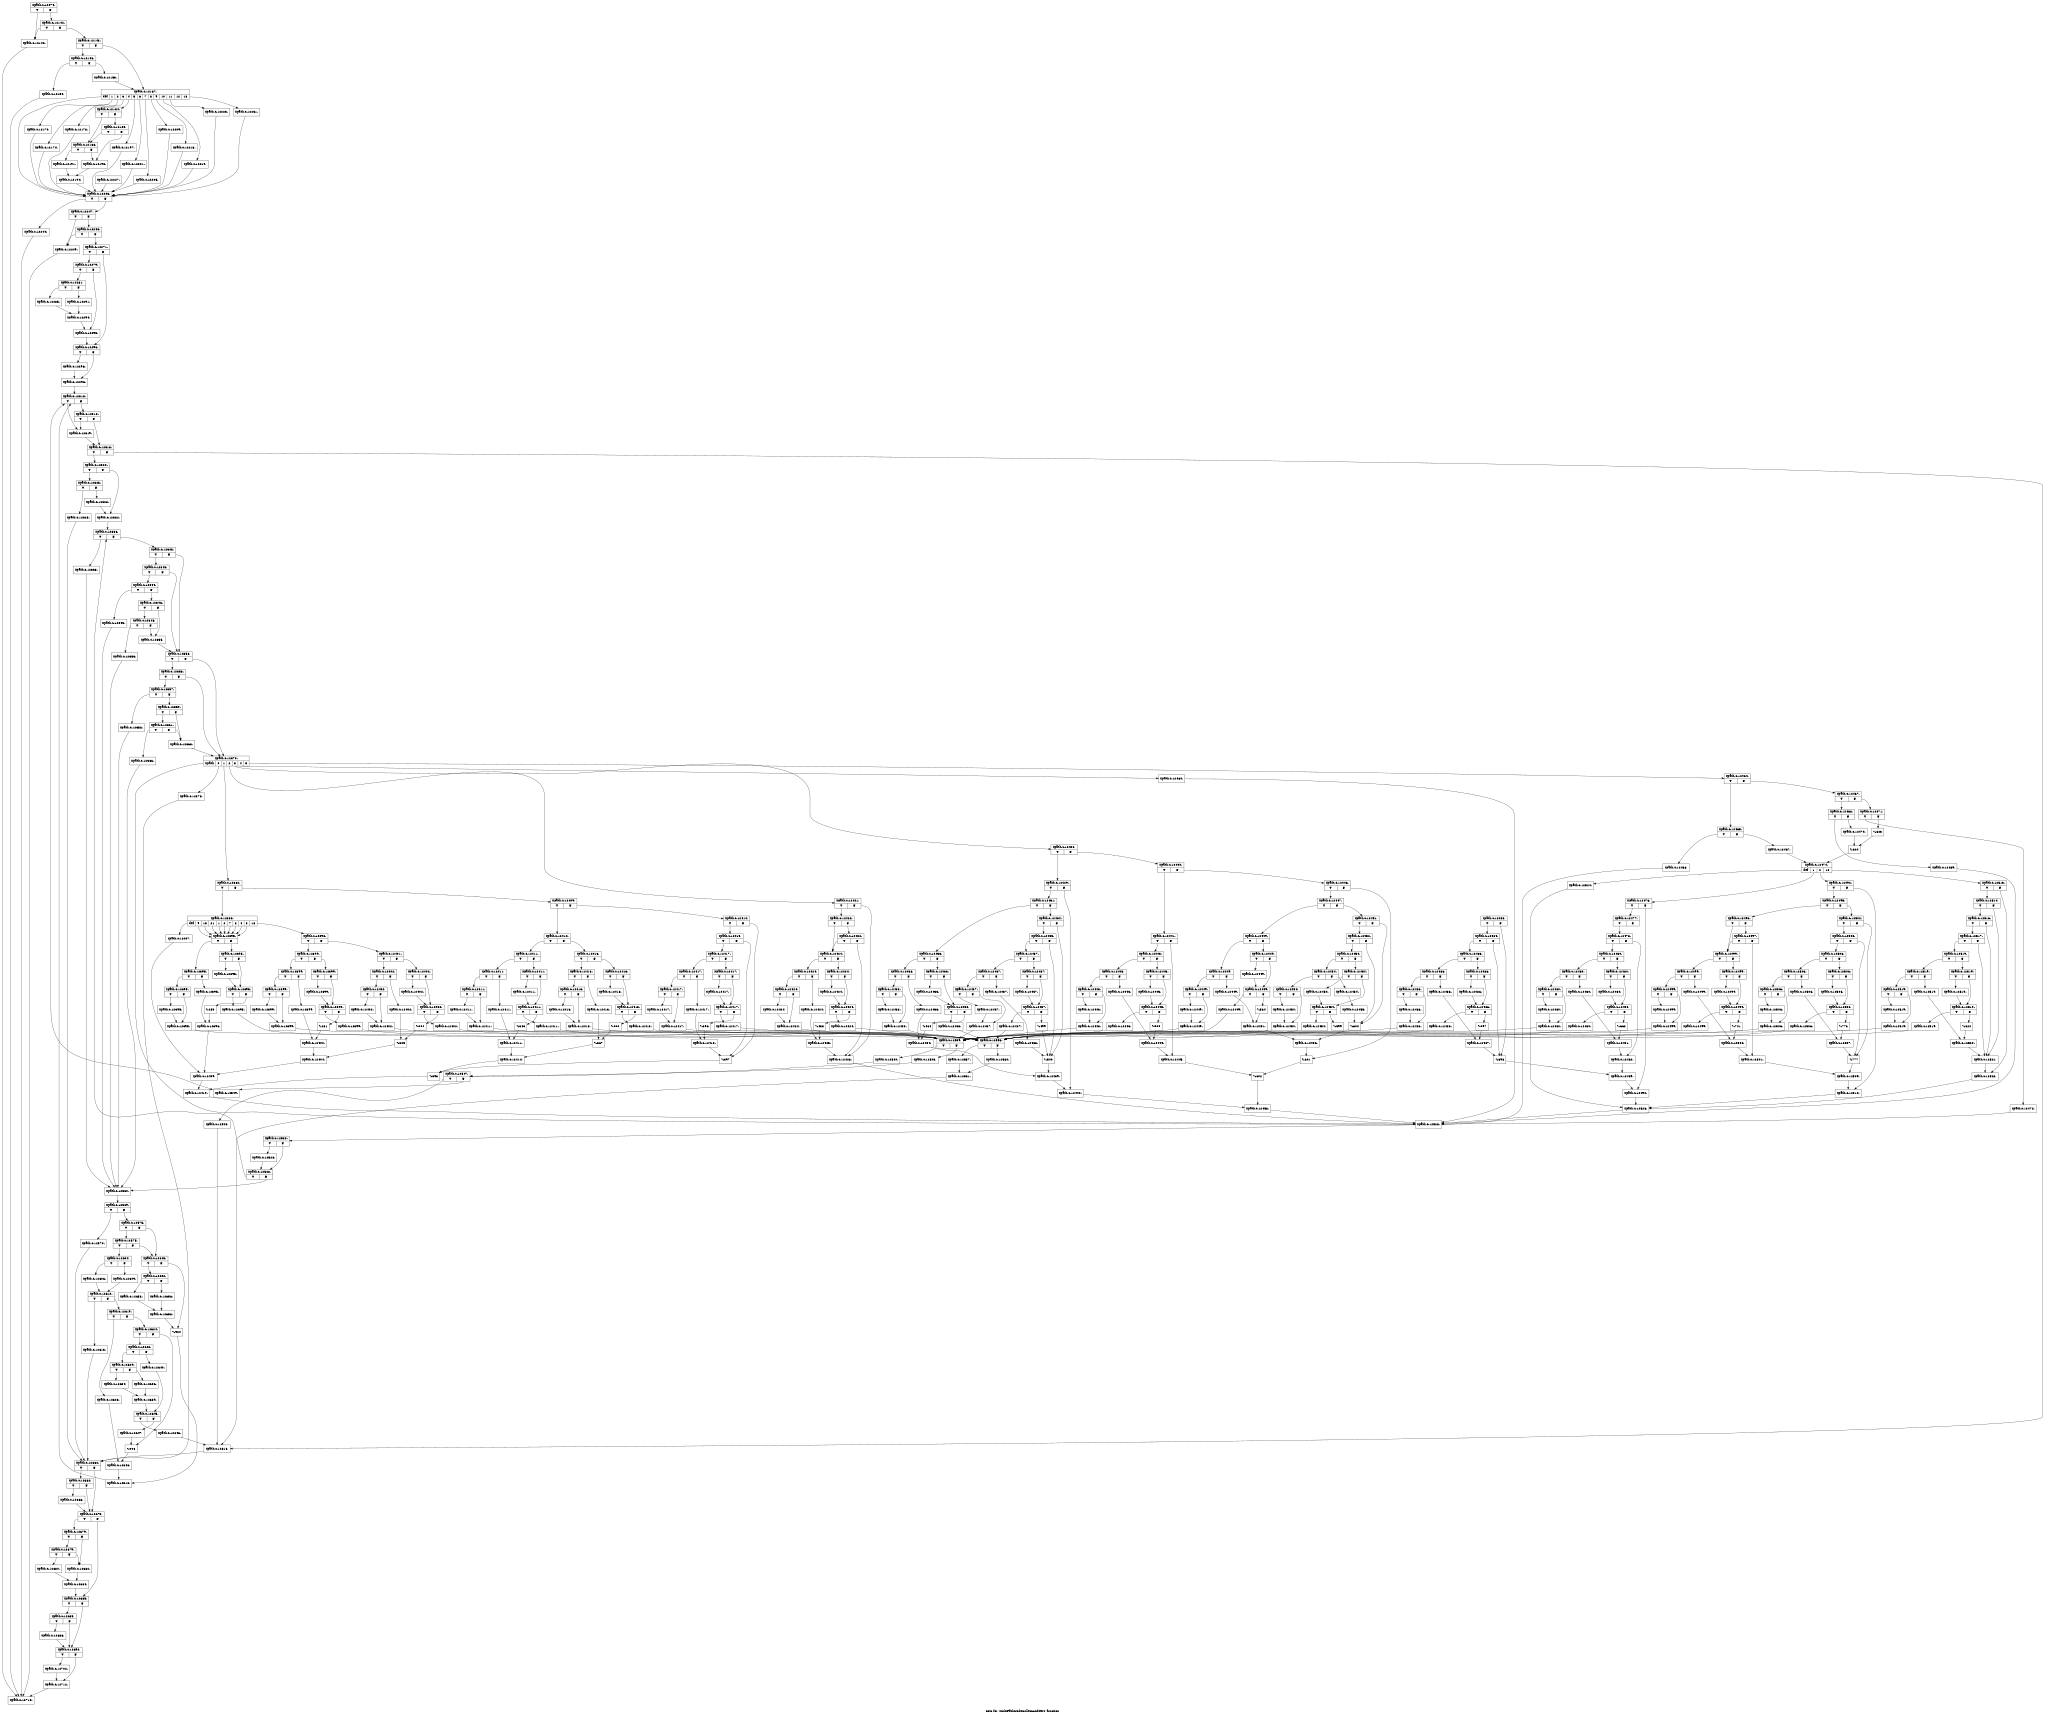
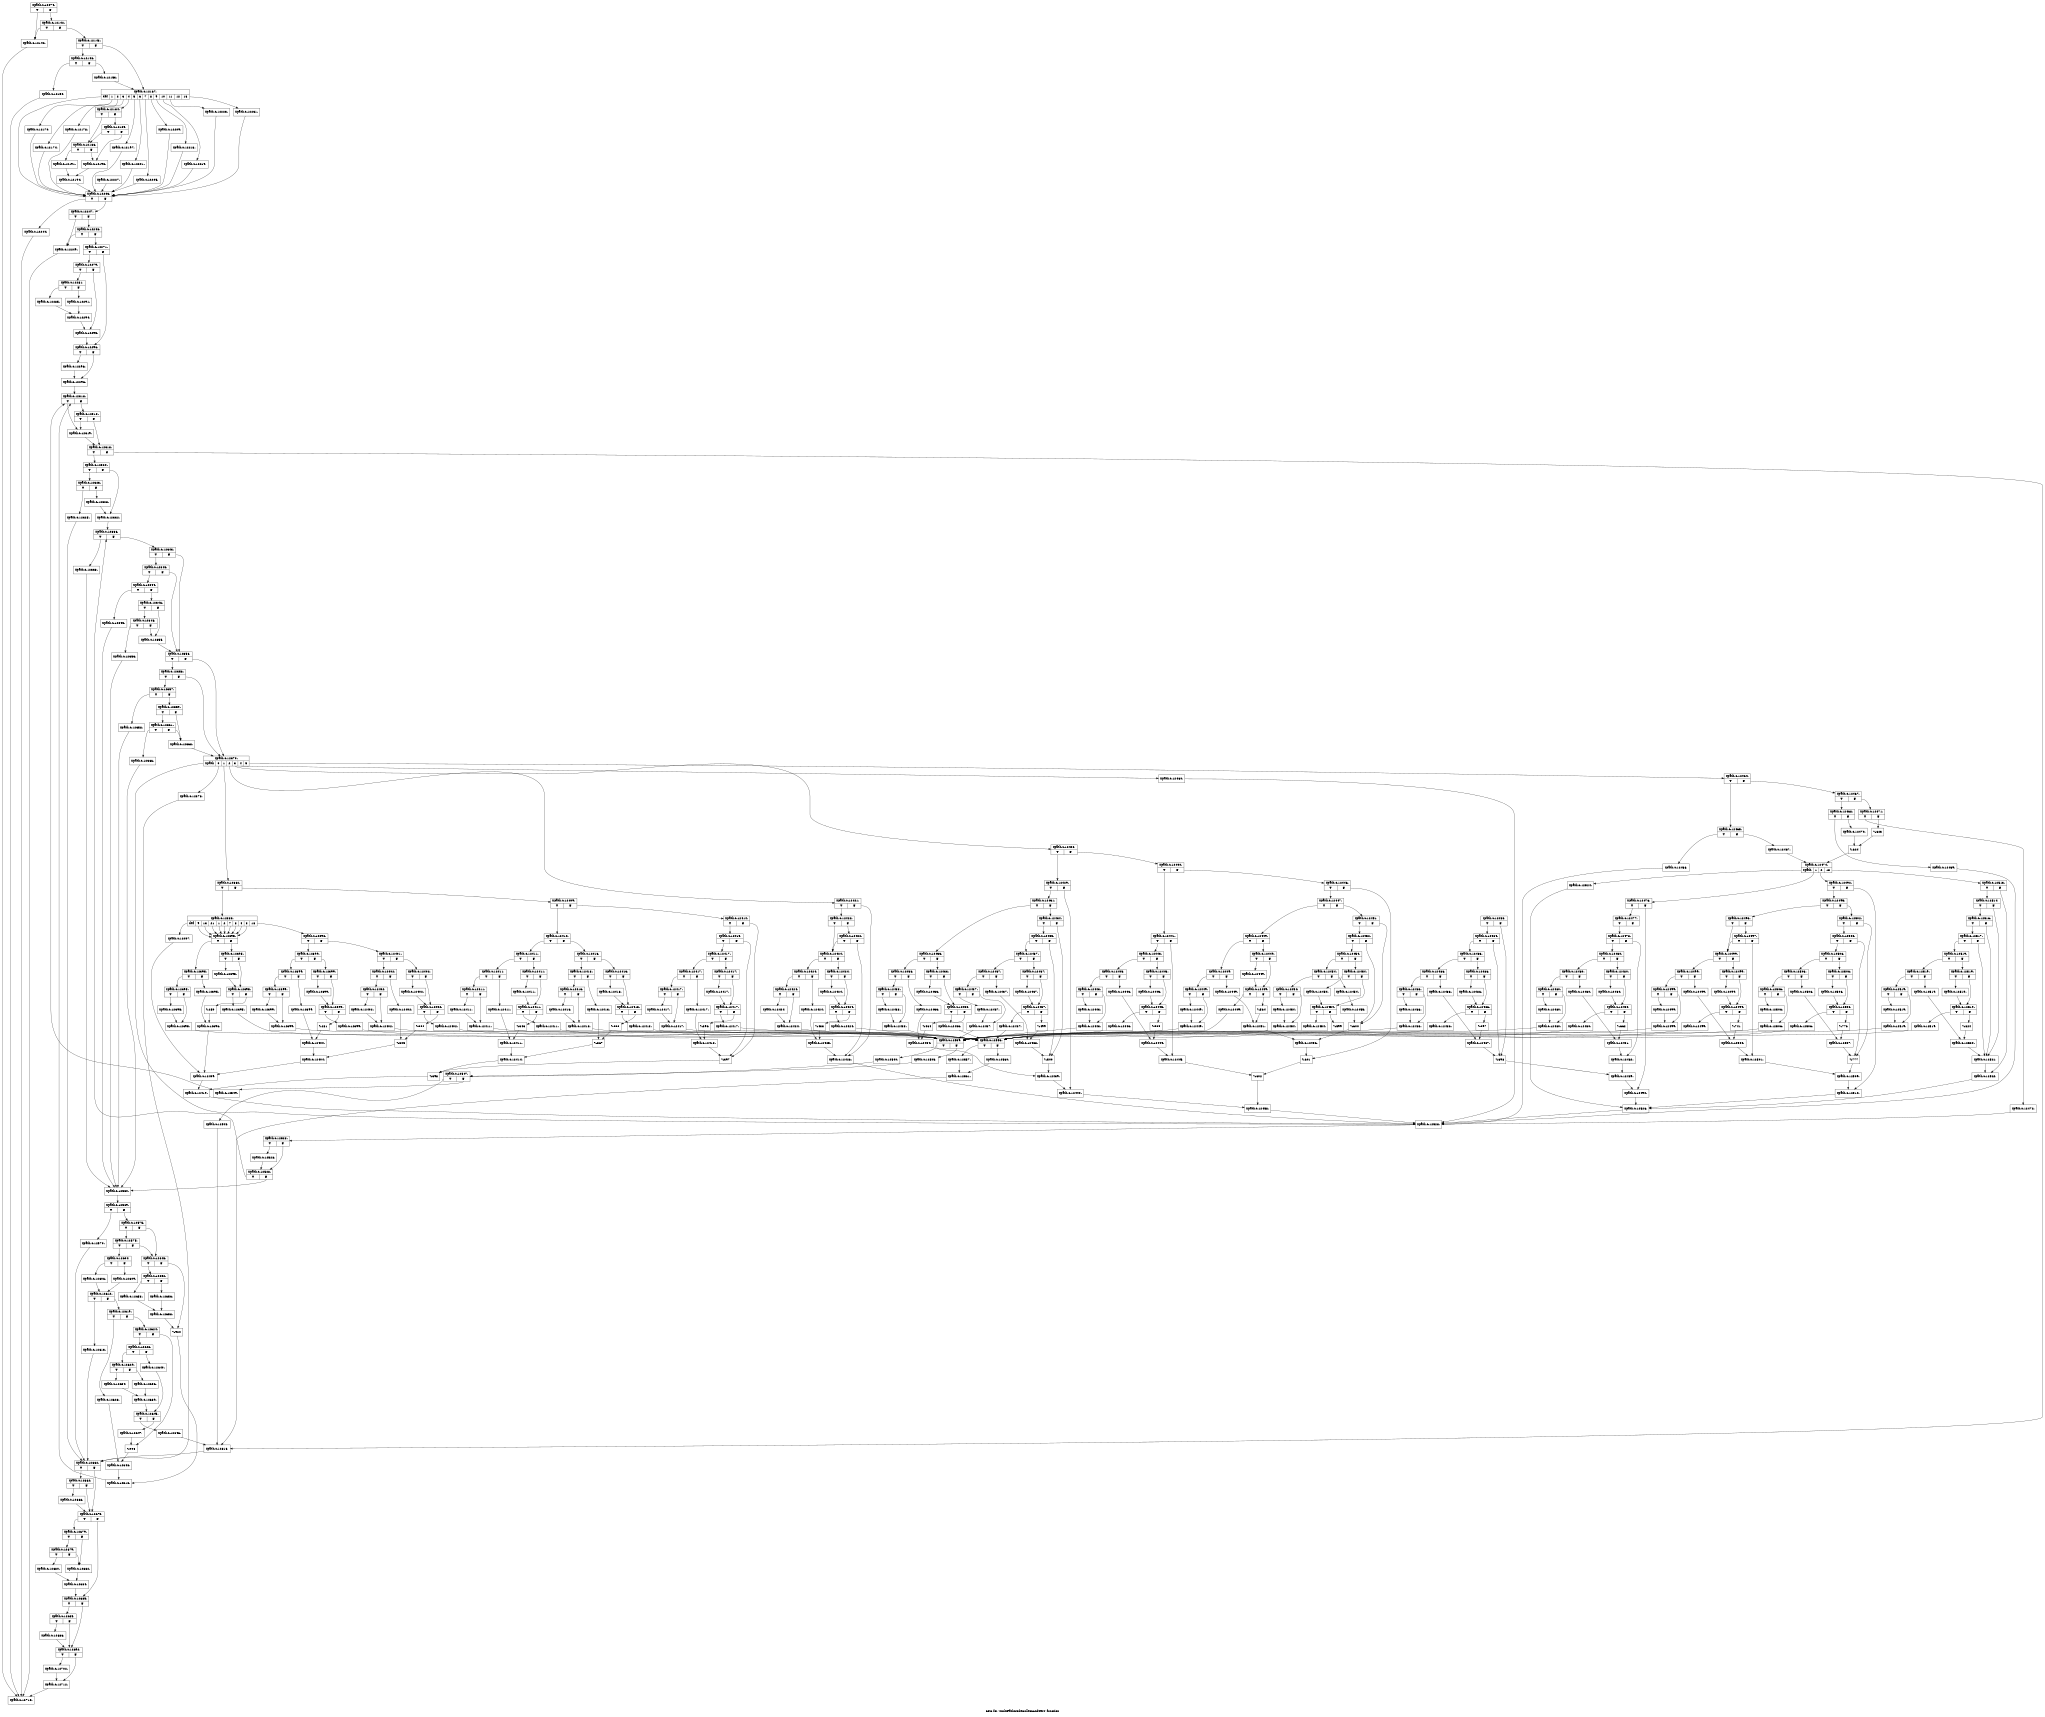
(1806, 870) -> (1807, 870)
(1045, 1042) -> (1035, 1034)
